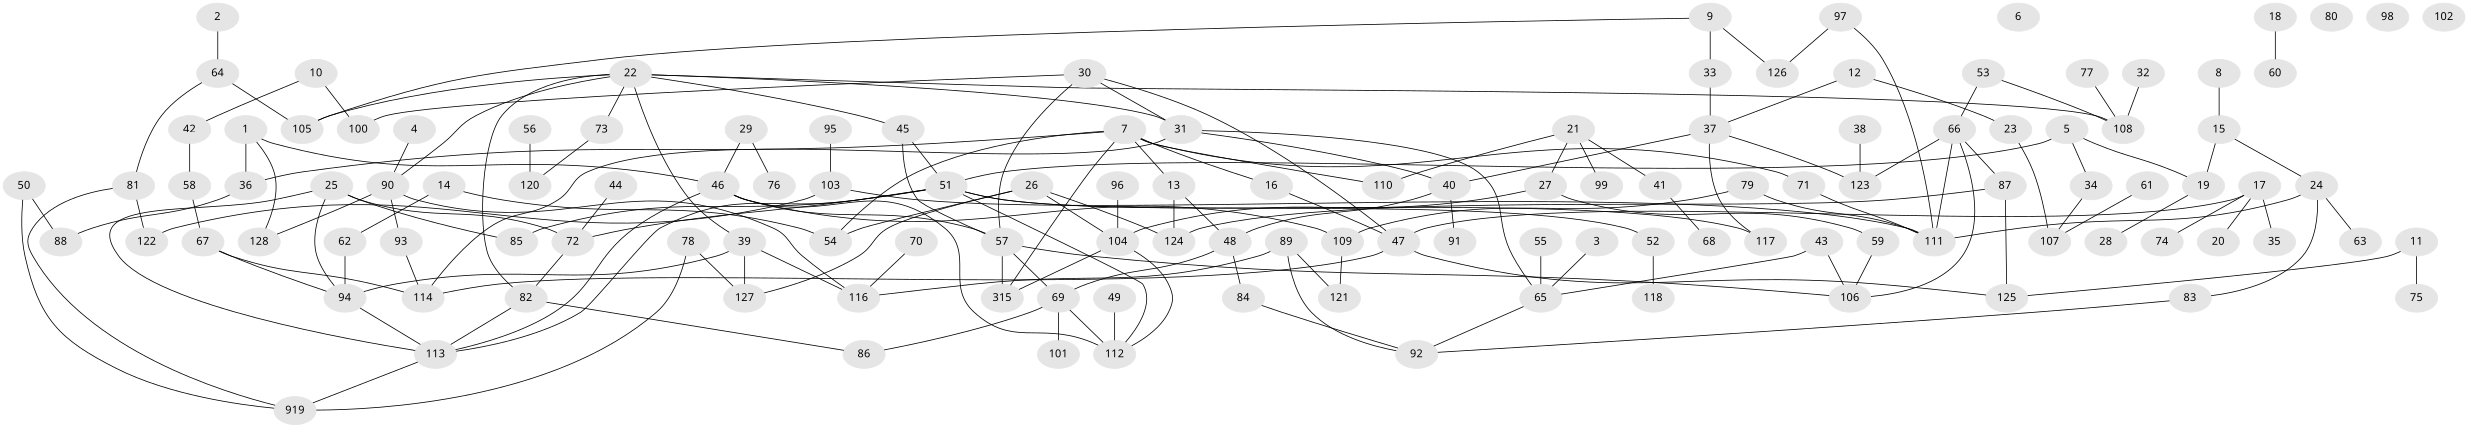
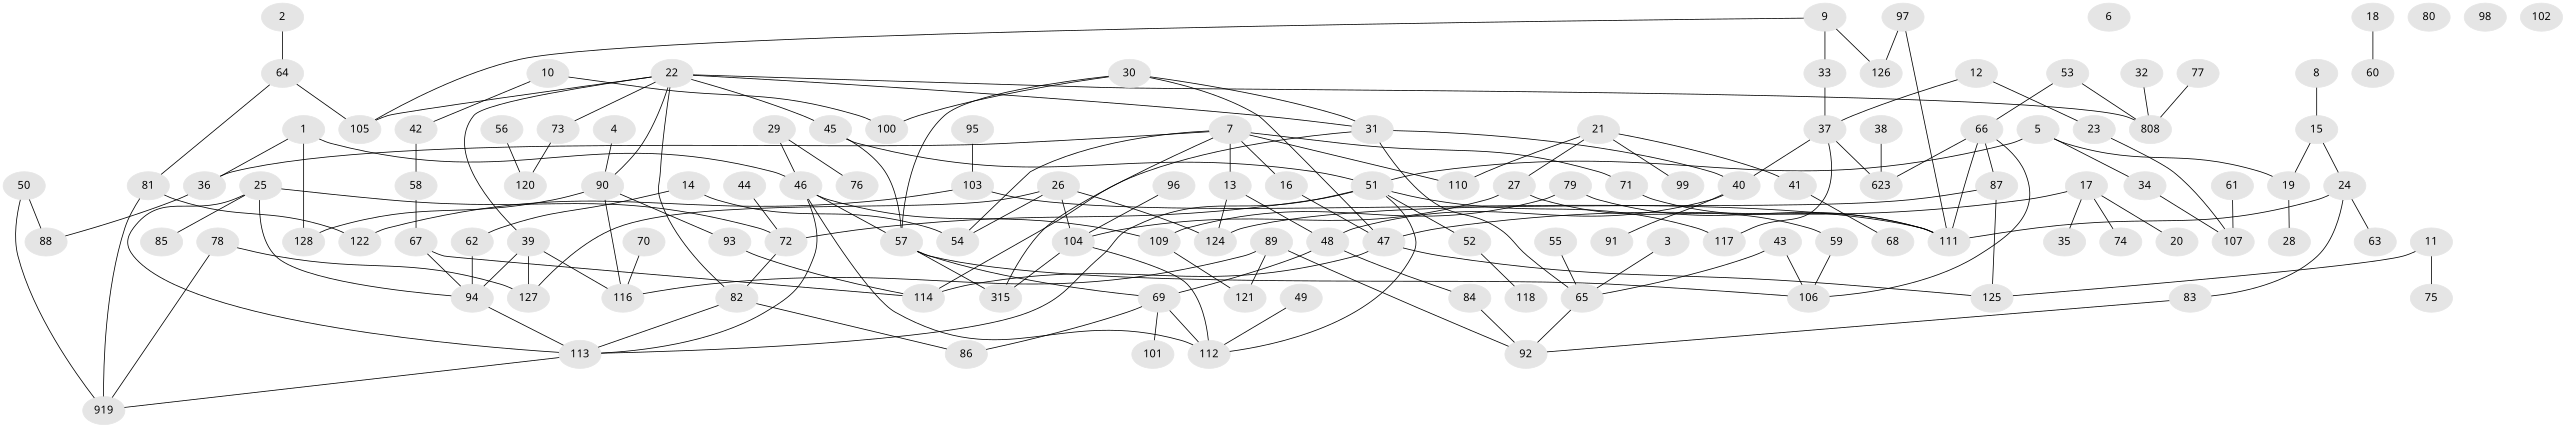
(2123, 130) -> (2150, 130)
(1860, 186) -> (1881, 186)
(728, 206) -> none
